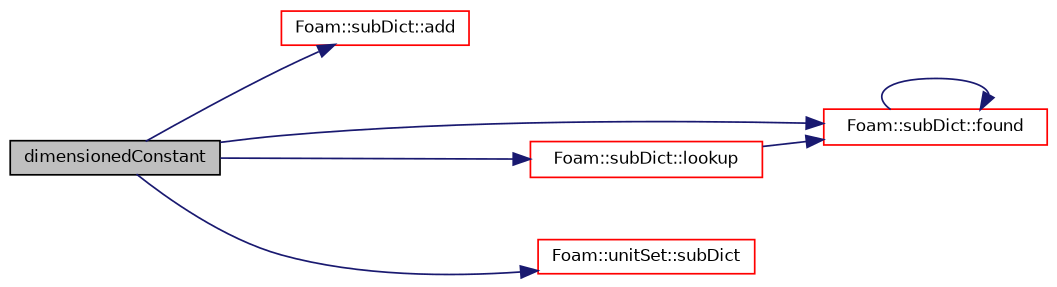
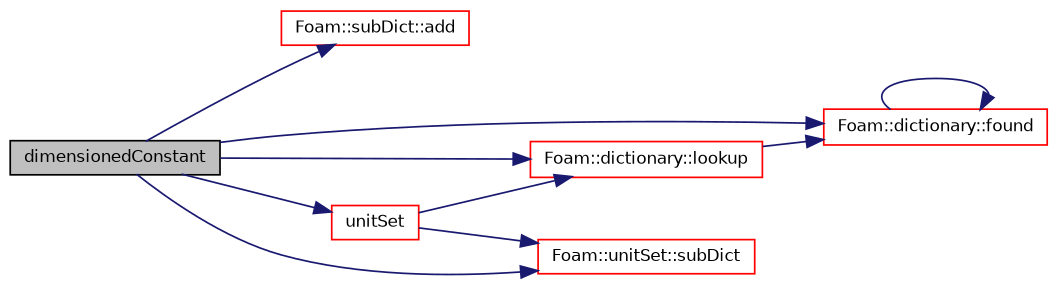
(935, 127) -> (935, 127)
(646, 159) -> (646, 159)
none -> (375, 223)
